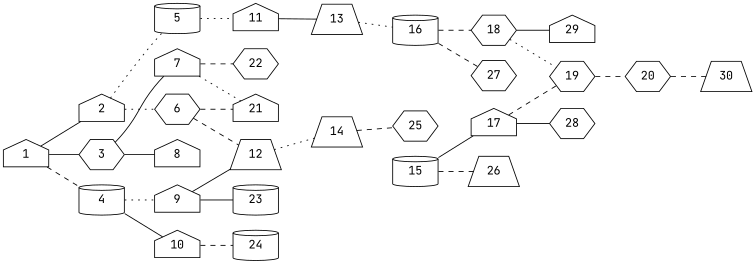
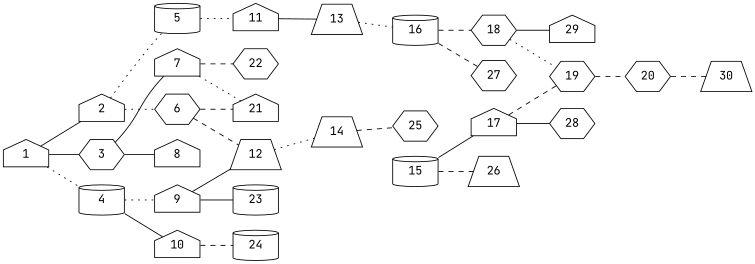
(63, 177) -> (63, 177)
